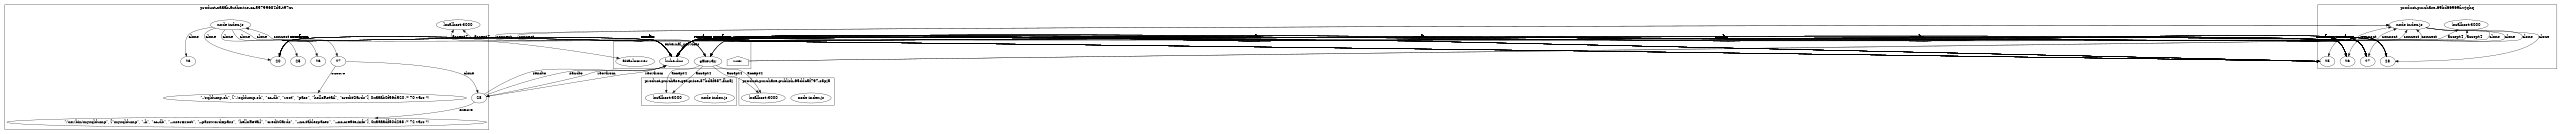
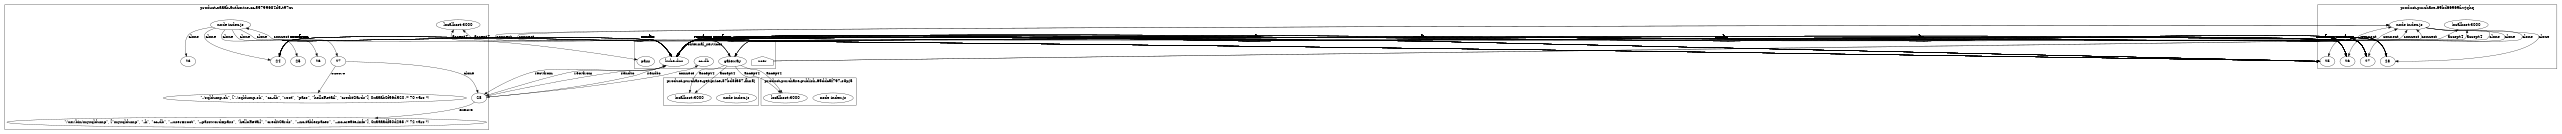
(278, 61) -> (278, 61)
(635, 61) -> (646, 61)
none -> (704, 61)
